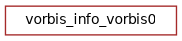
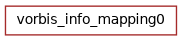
(91, 21) -> (91, 21)
